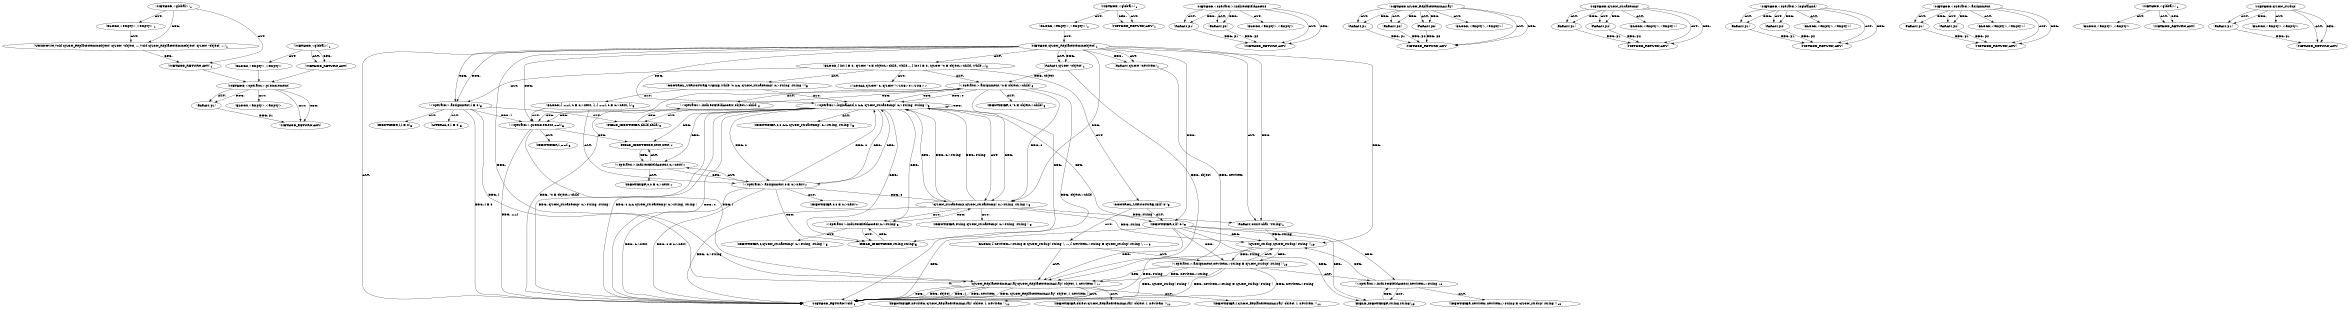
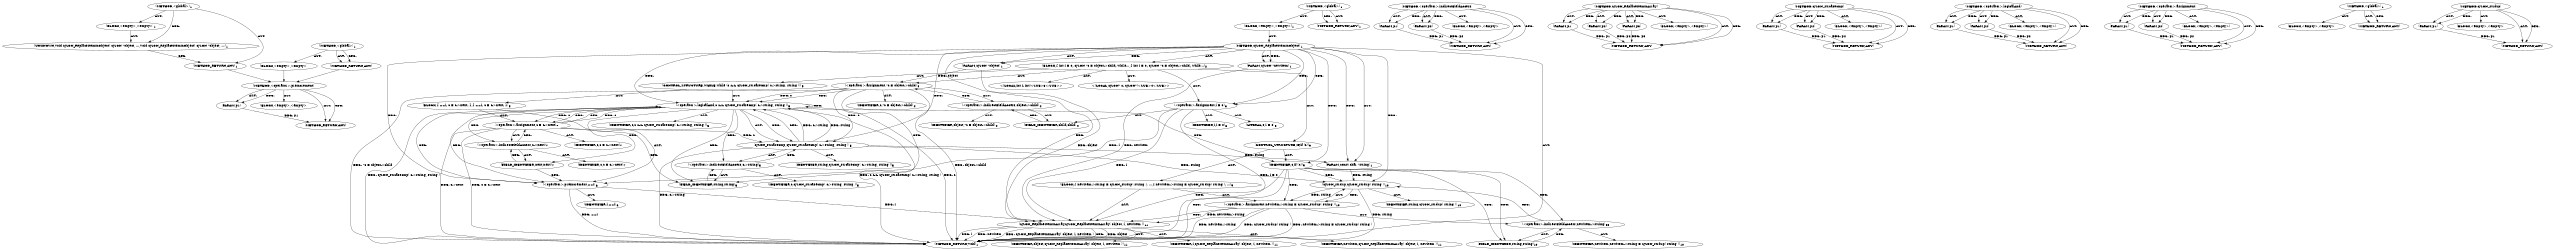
none -> (1031, 86)
none -> (964, 126)
(590, 135) -> (548, 175)
none -> (1423, 205)
(1441, 284) -> (1608, 224)
